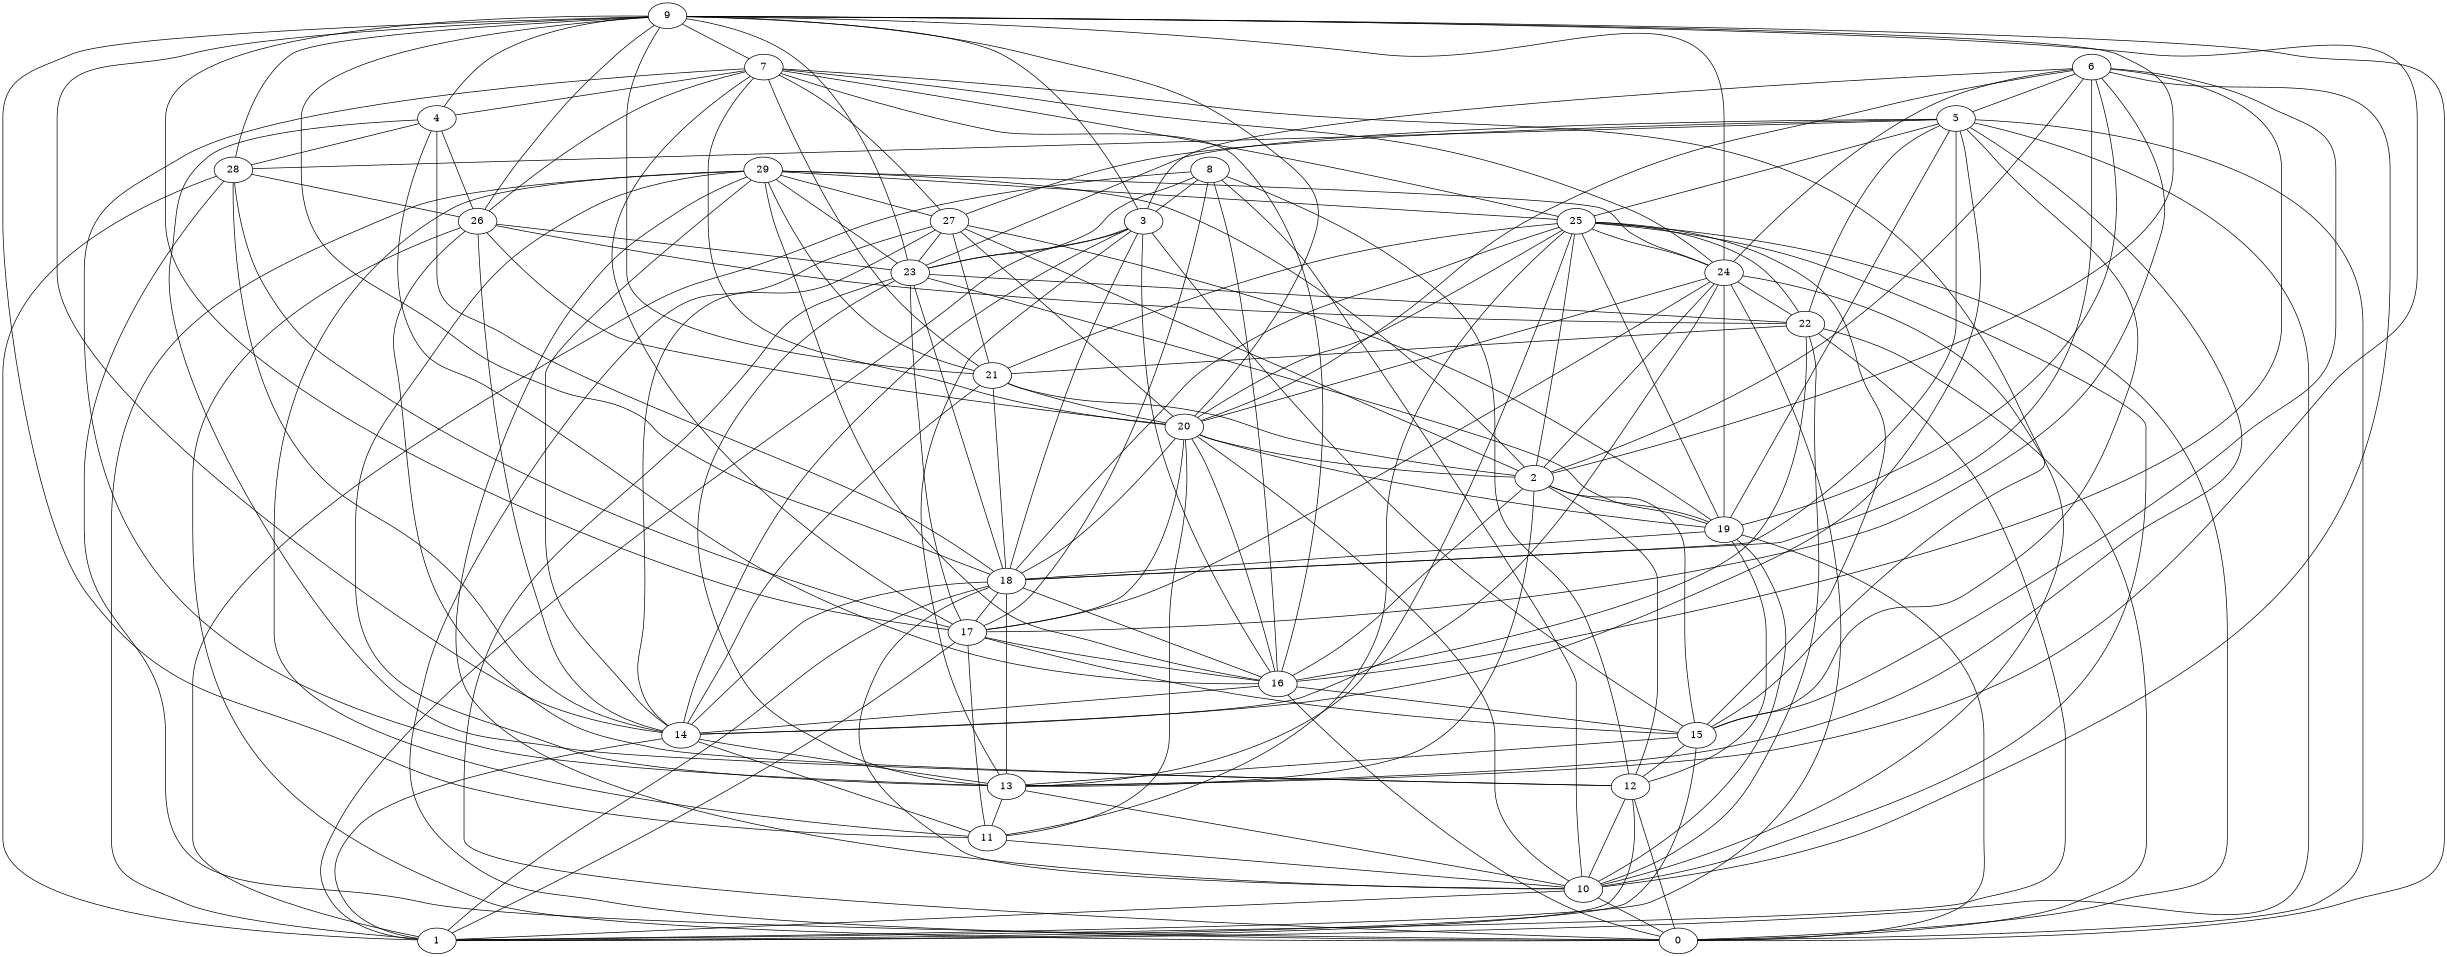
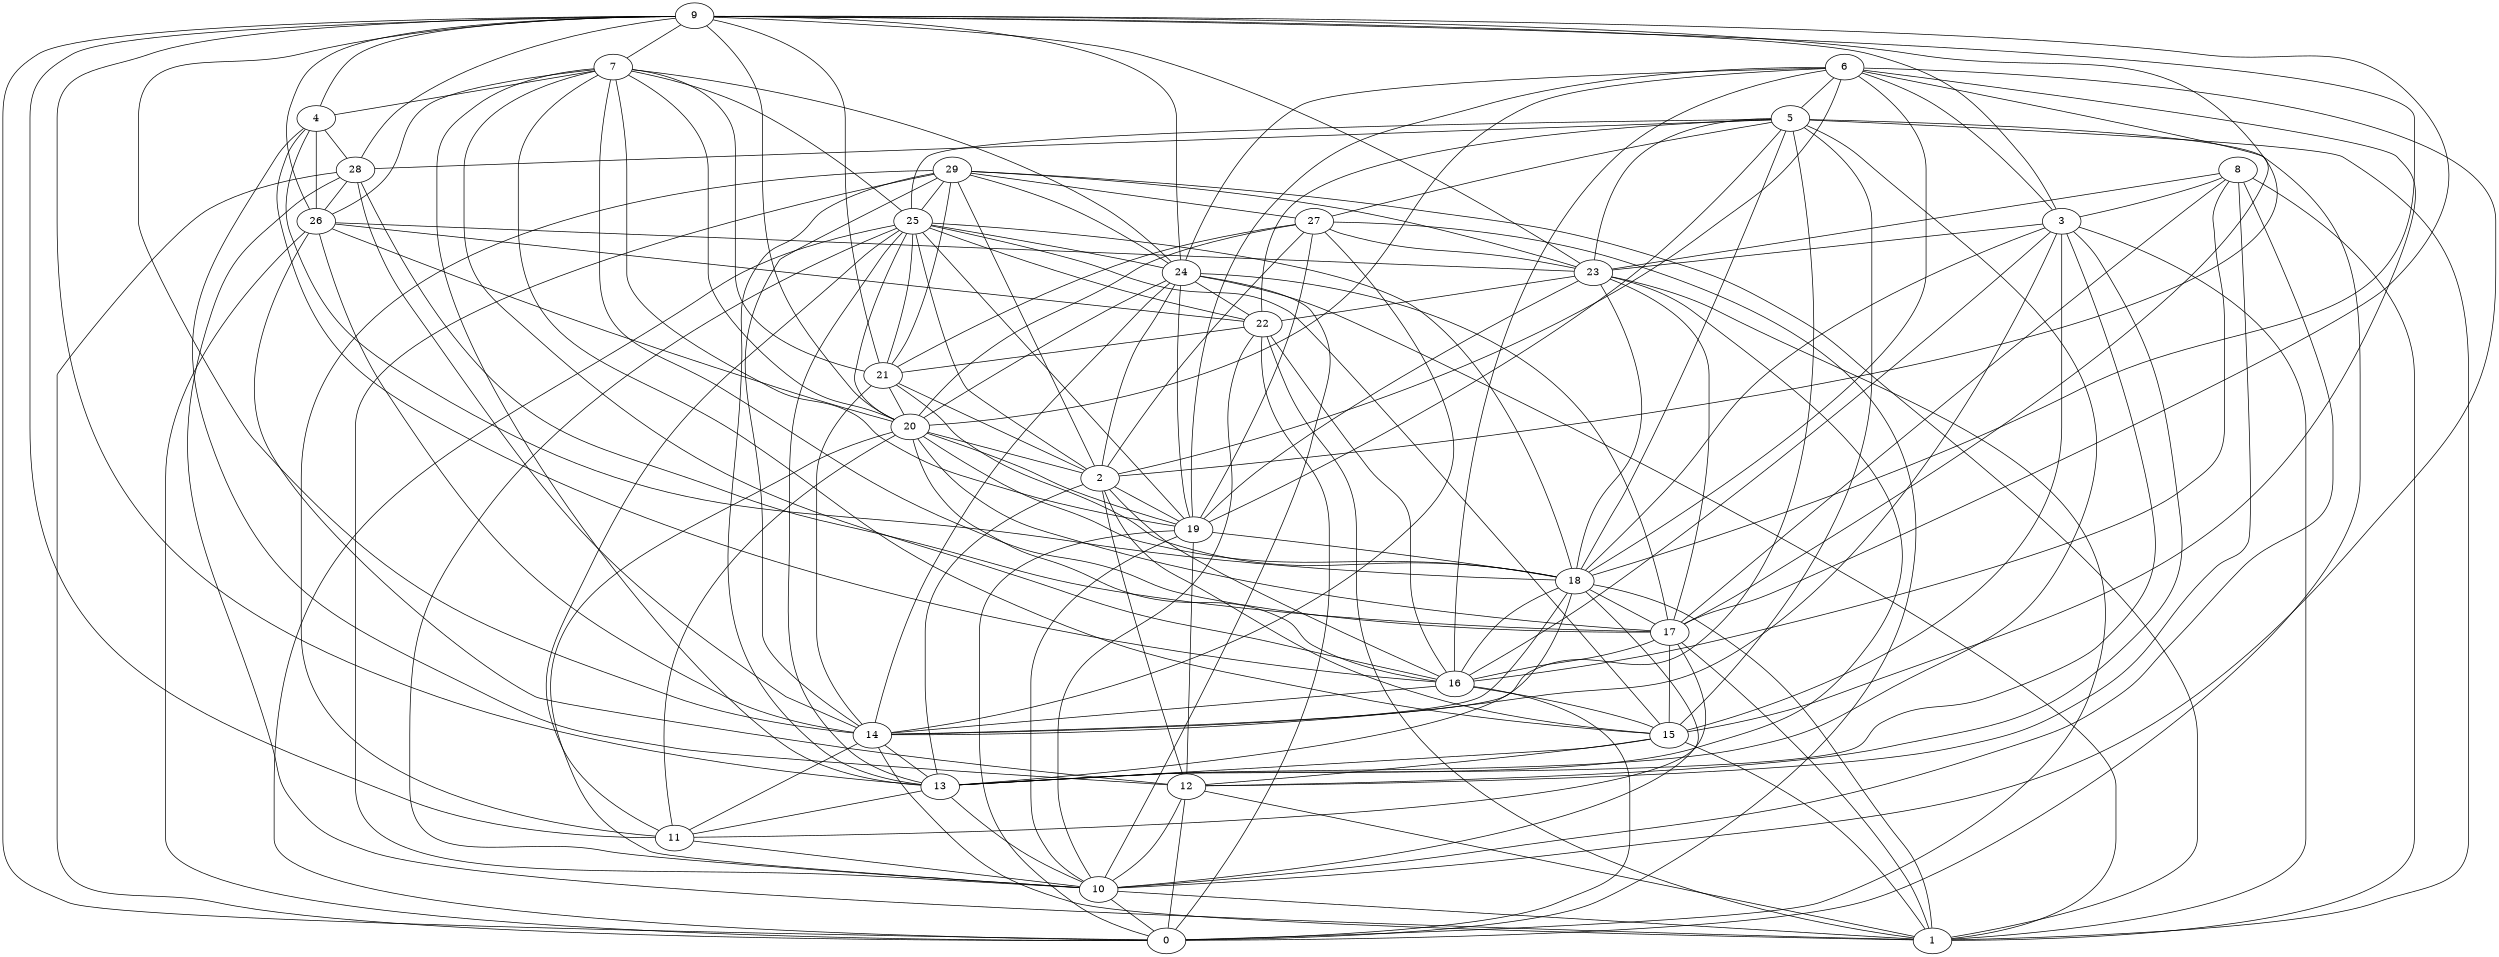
(866, 135) -> (721, 360)
(931, 545) -> none
none -> (1907, 743)
